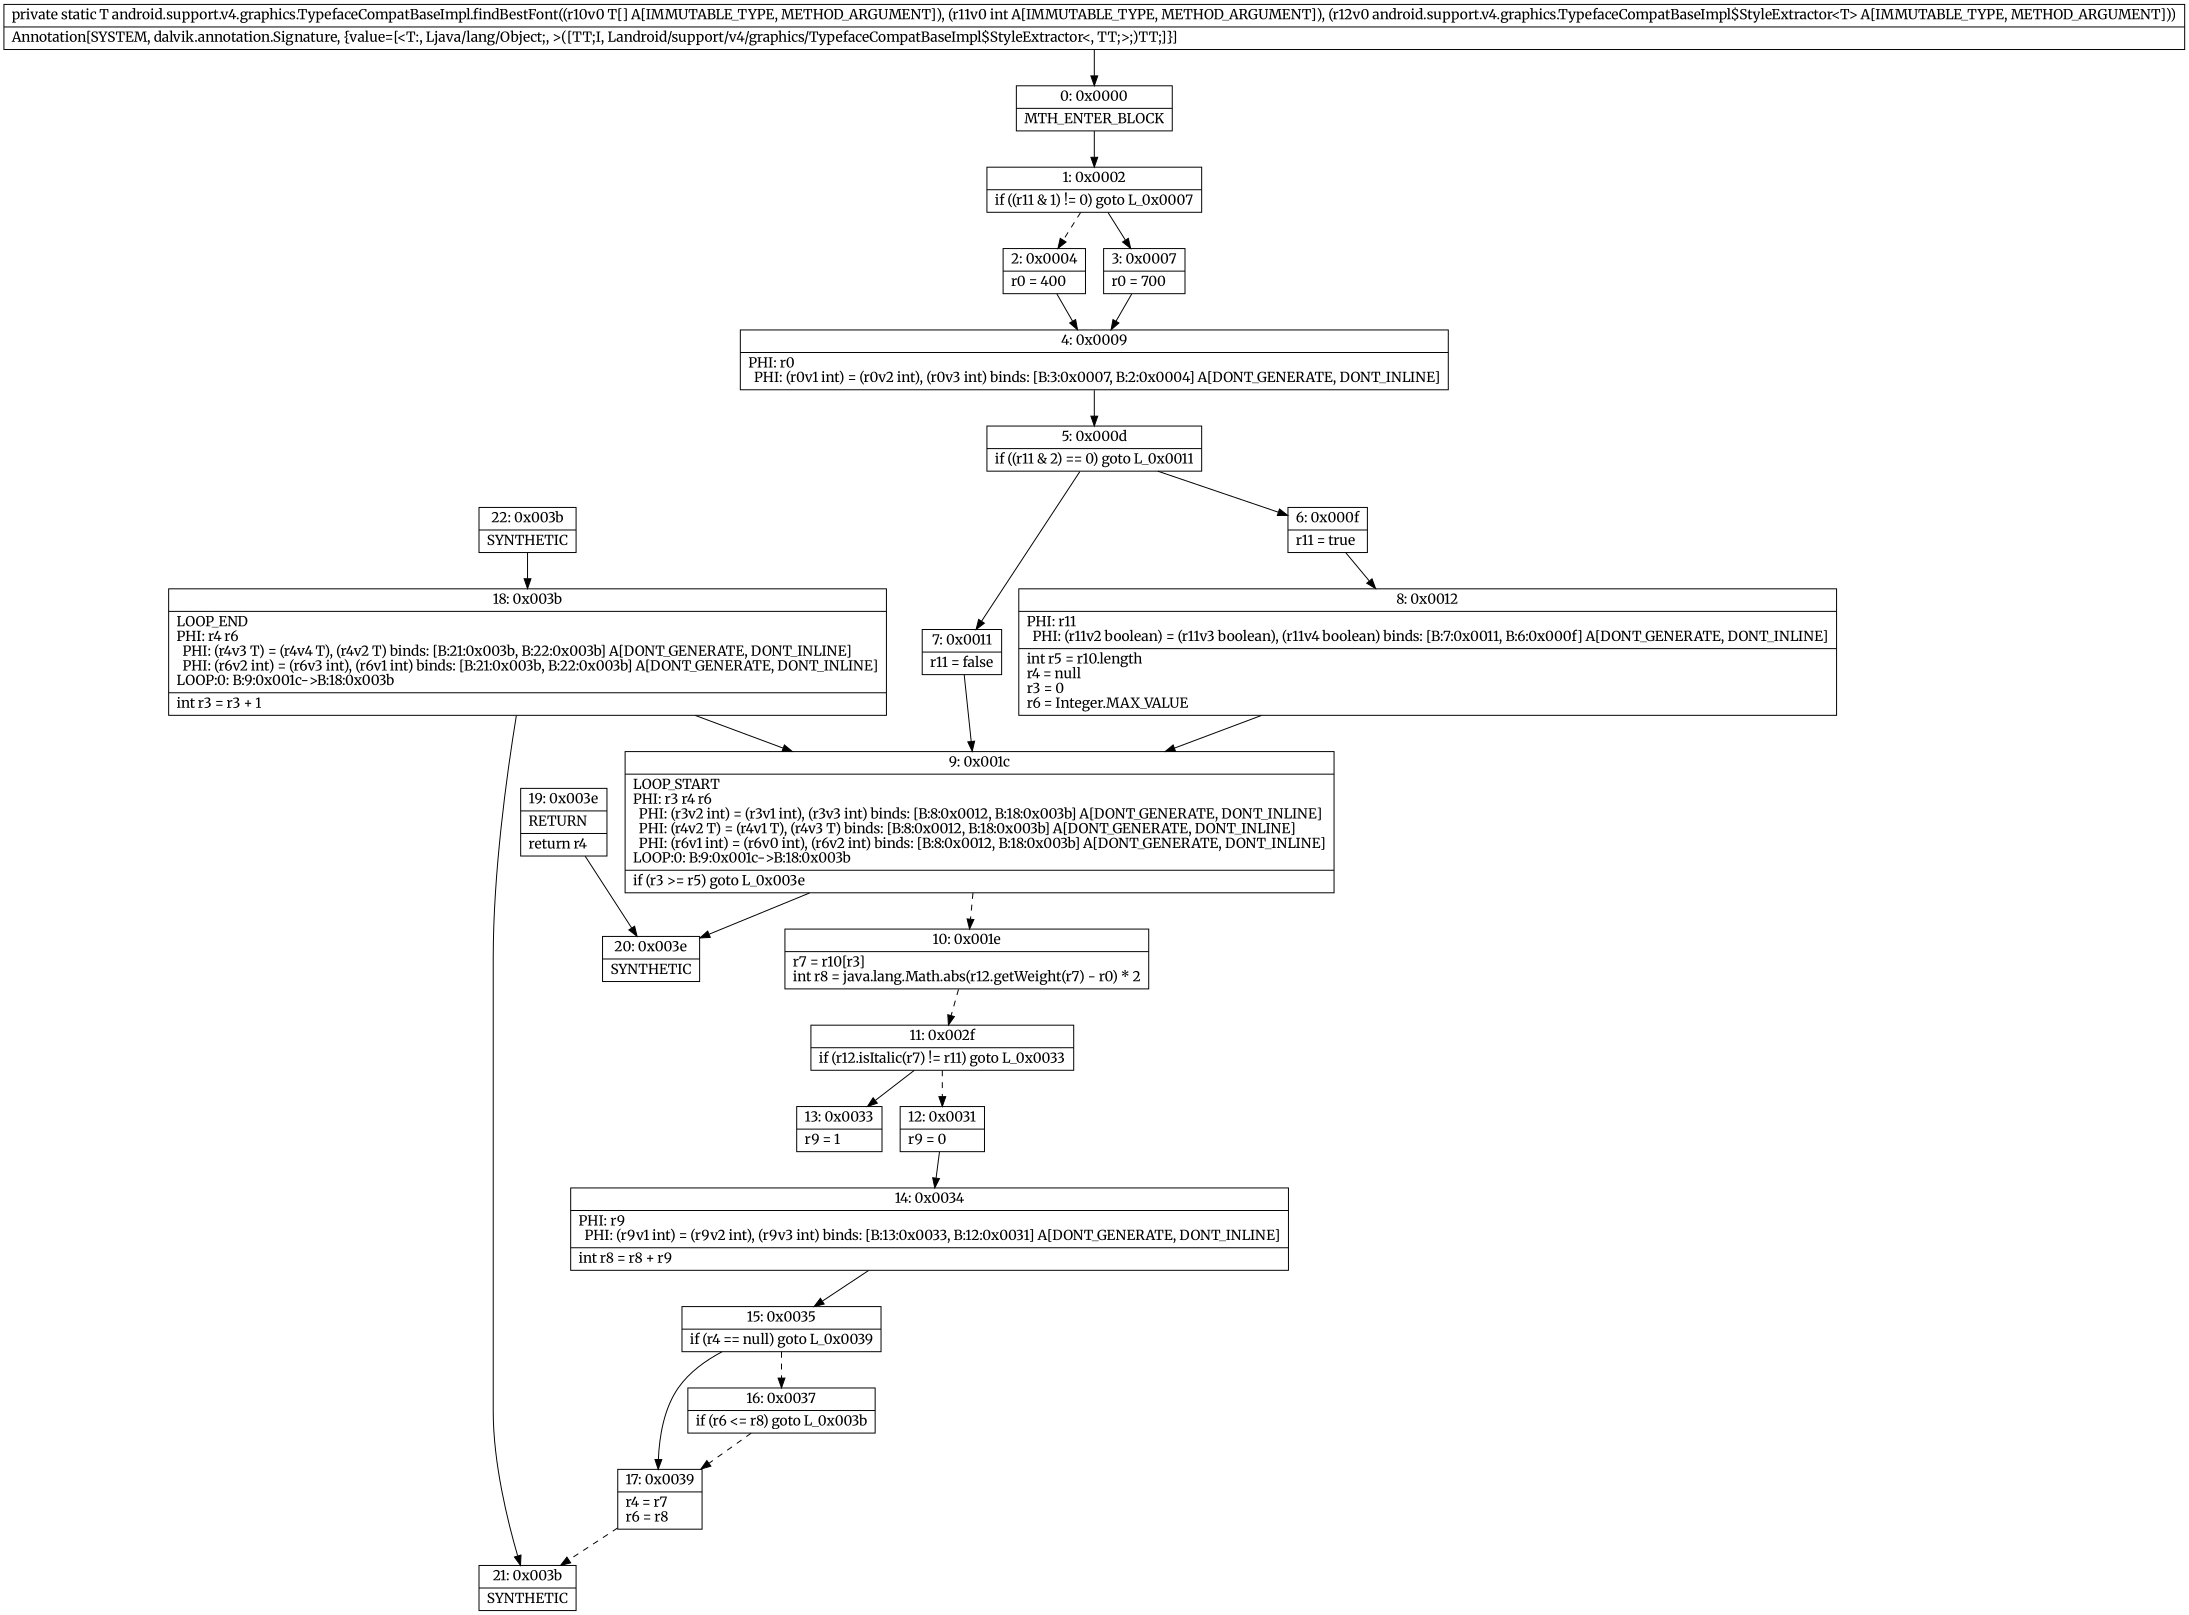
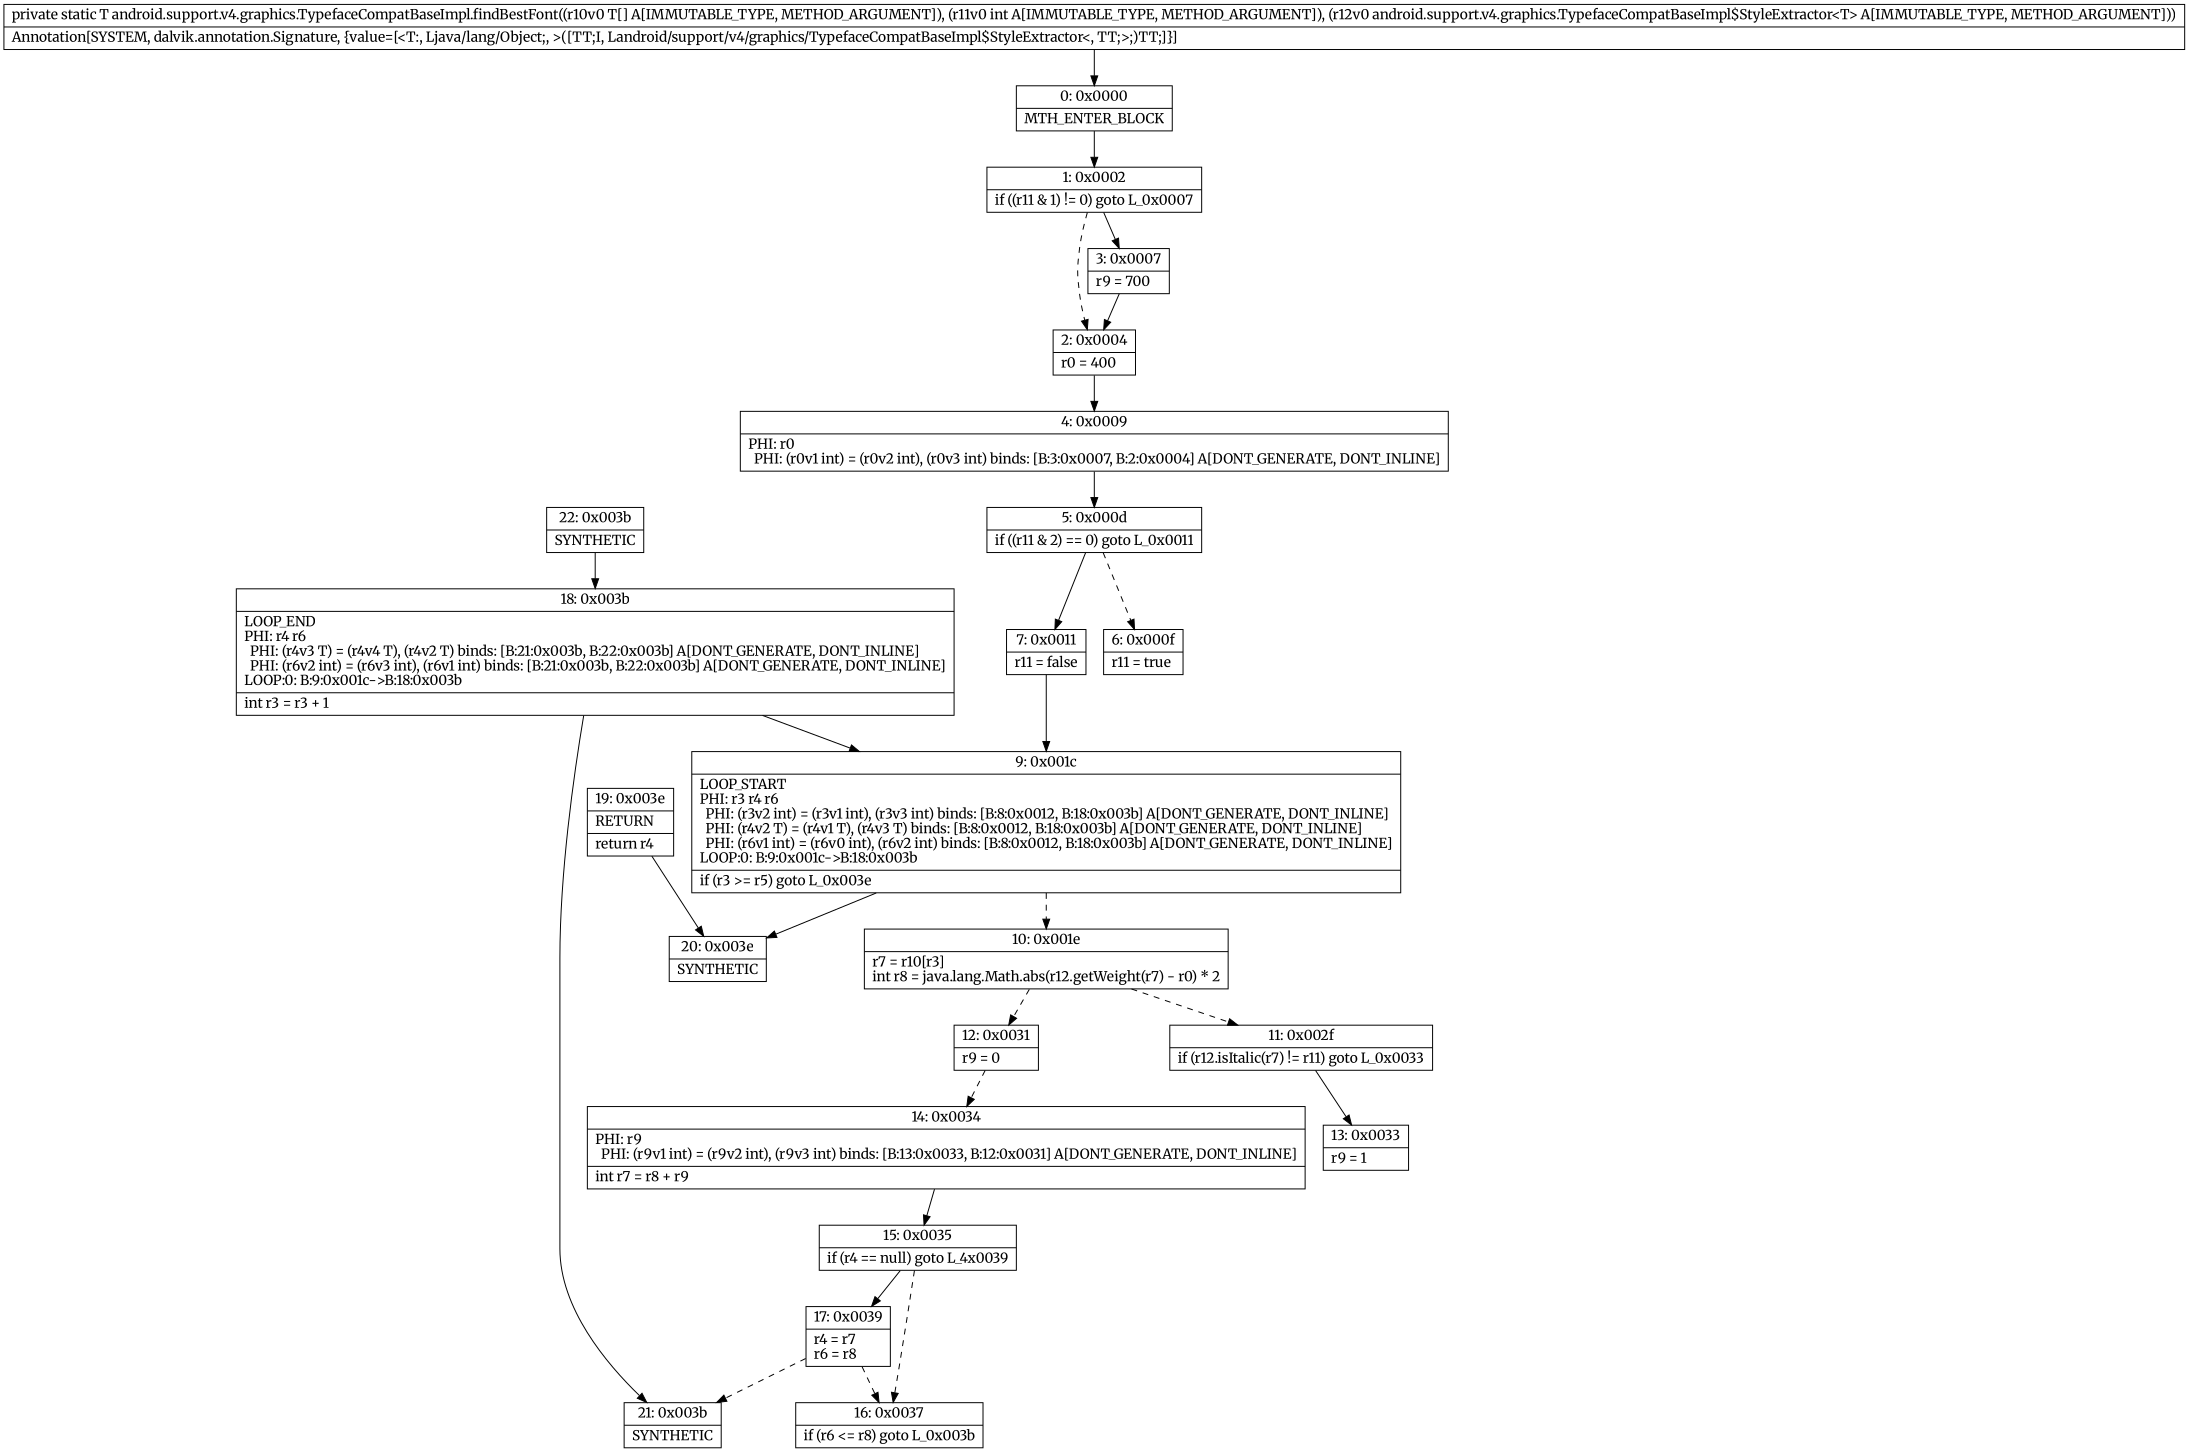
(1139, 282) -> (1123, 282)
(1124, 308) -> (1113, 307)
(1218, 492) -> (1117, 587)
(1428, 652) -> none
(942, 1083) -> (1022, 1003)
(938, 1165) -> (978, 1084)
(626, 1259) -> (642, 1177)
(782, 1340) -> (918, 1259)
(730, 1448) -> (868, 1380)
